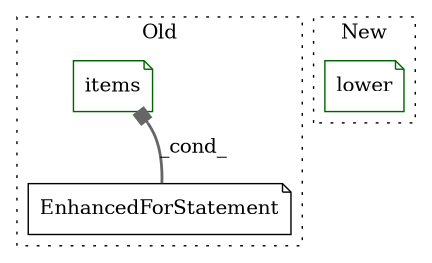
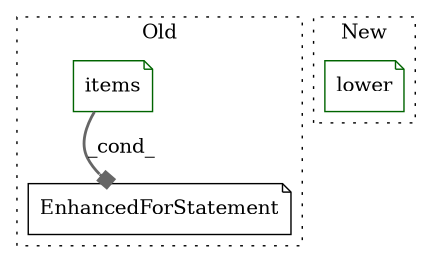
(160, 152) -> (84, 144)
